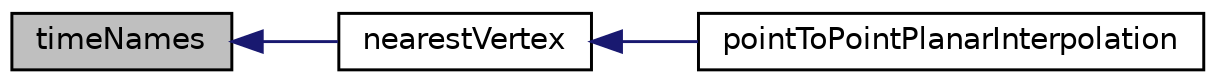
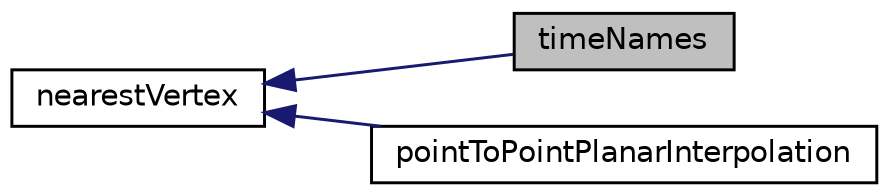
(300, 42) -> (404, 67)
